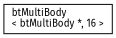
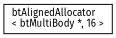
(58, 19) -> (58, 19)
